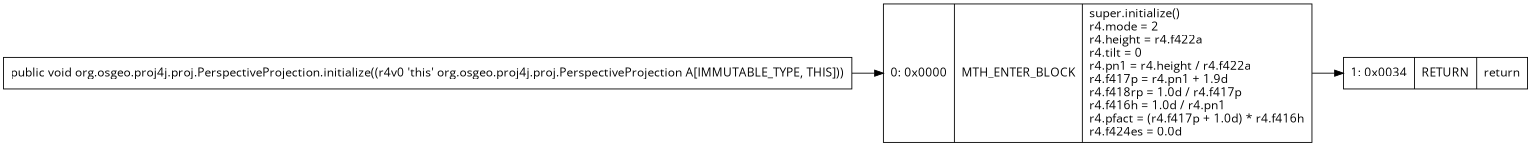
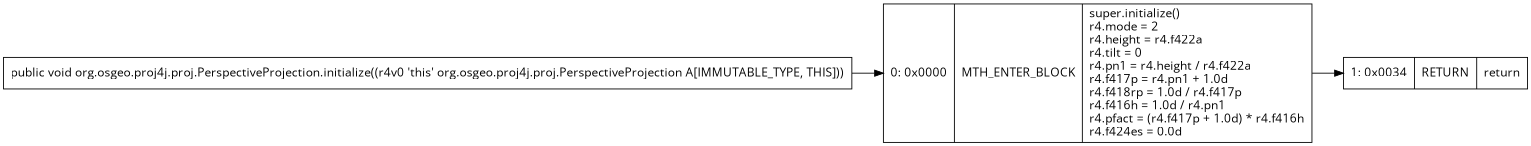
(1159, 79) -> (1159, 79)
